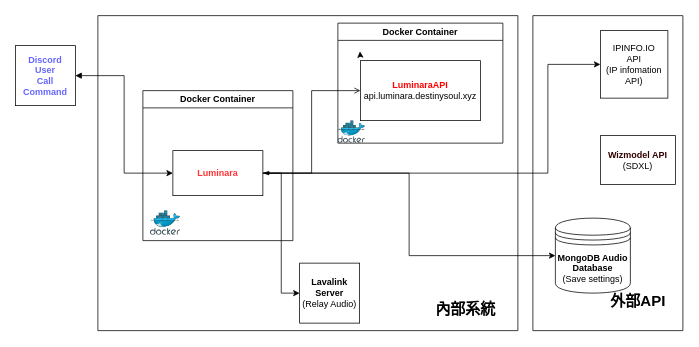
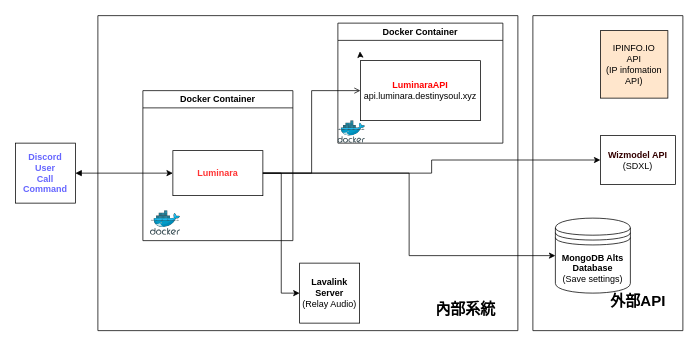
(570, 64) -> none
(634, 64) -> (634, 64)
(45, 75) -> (45, 173)
none -> (432, 165)
(593, 268) -> (593, 268)
